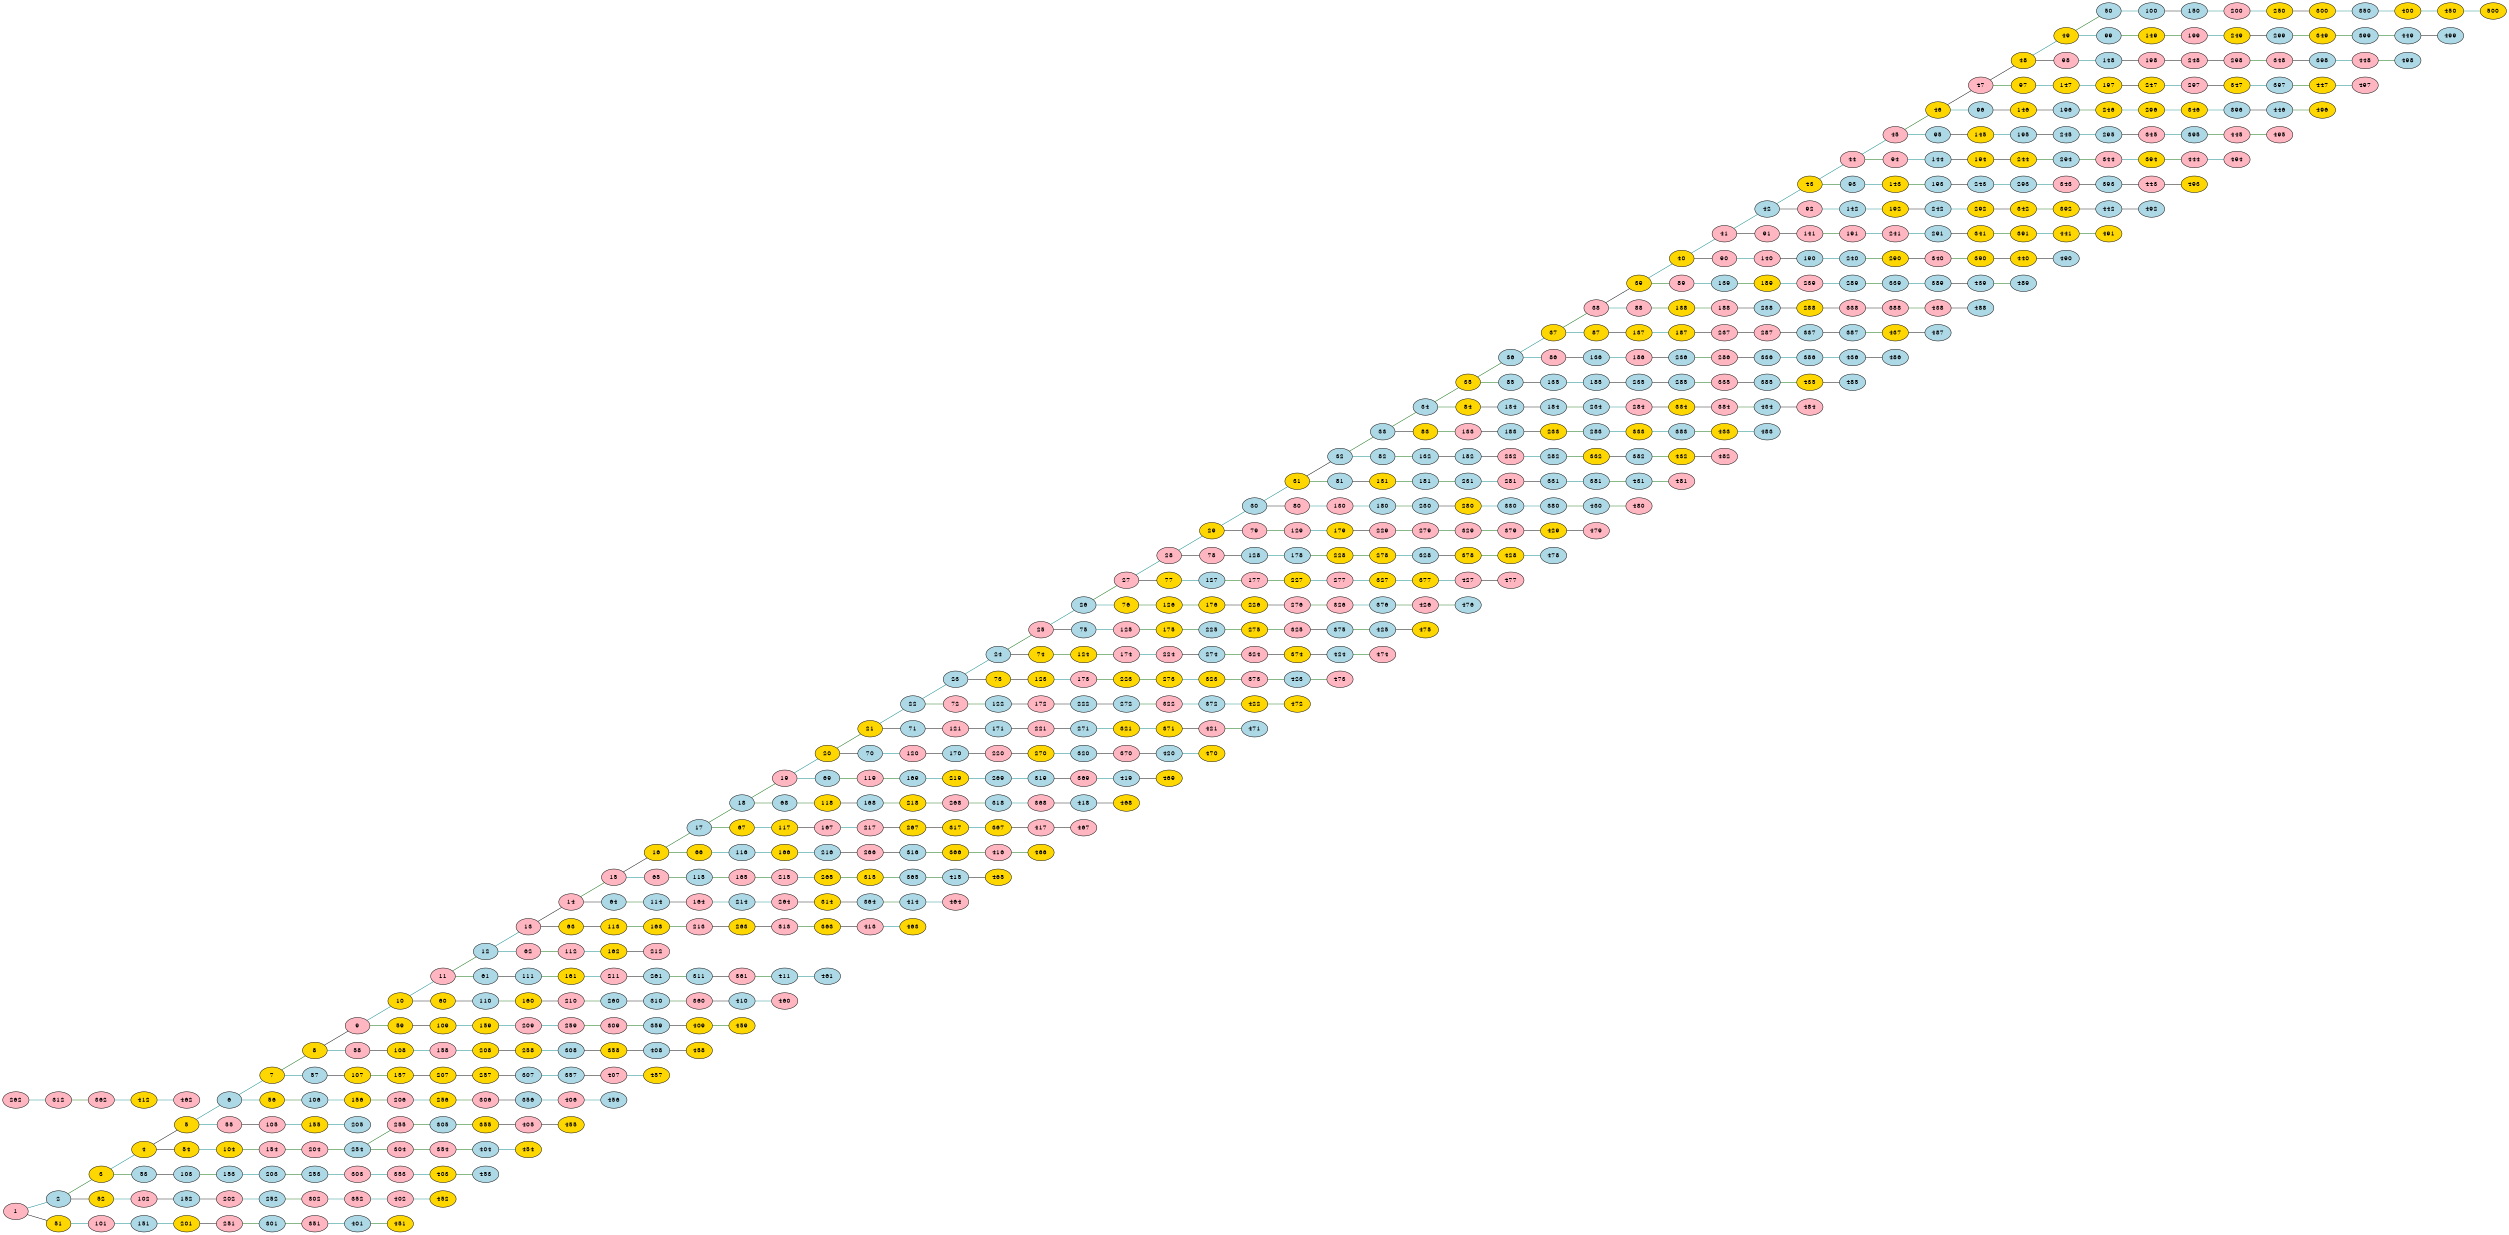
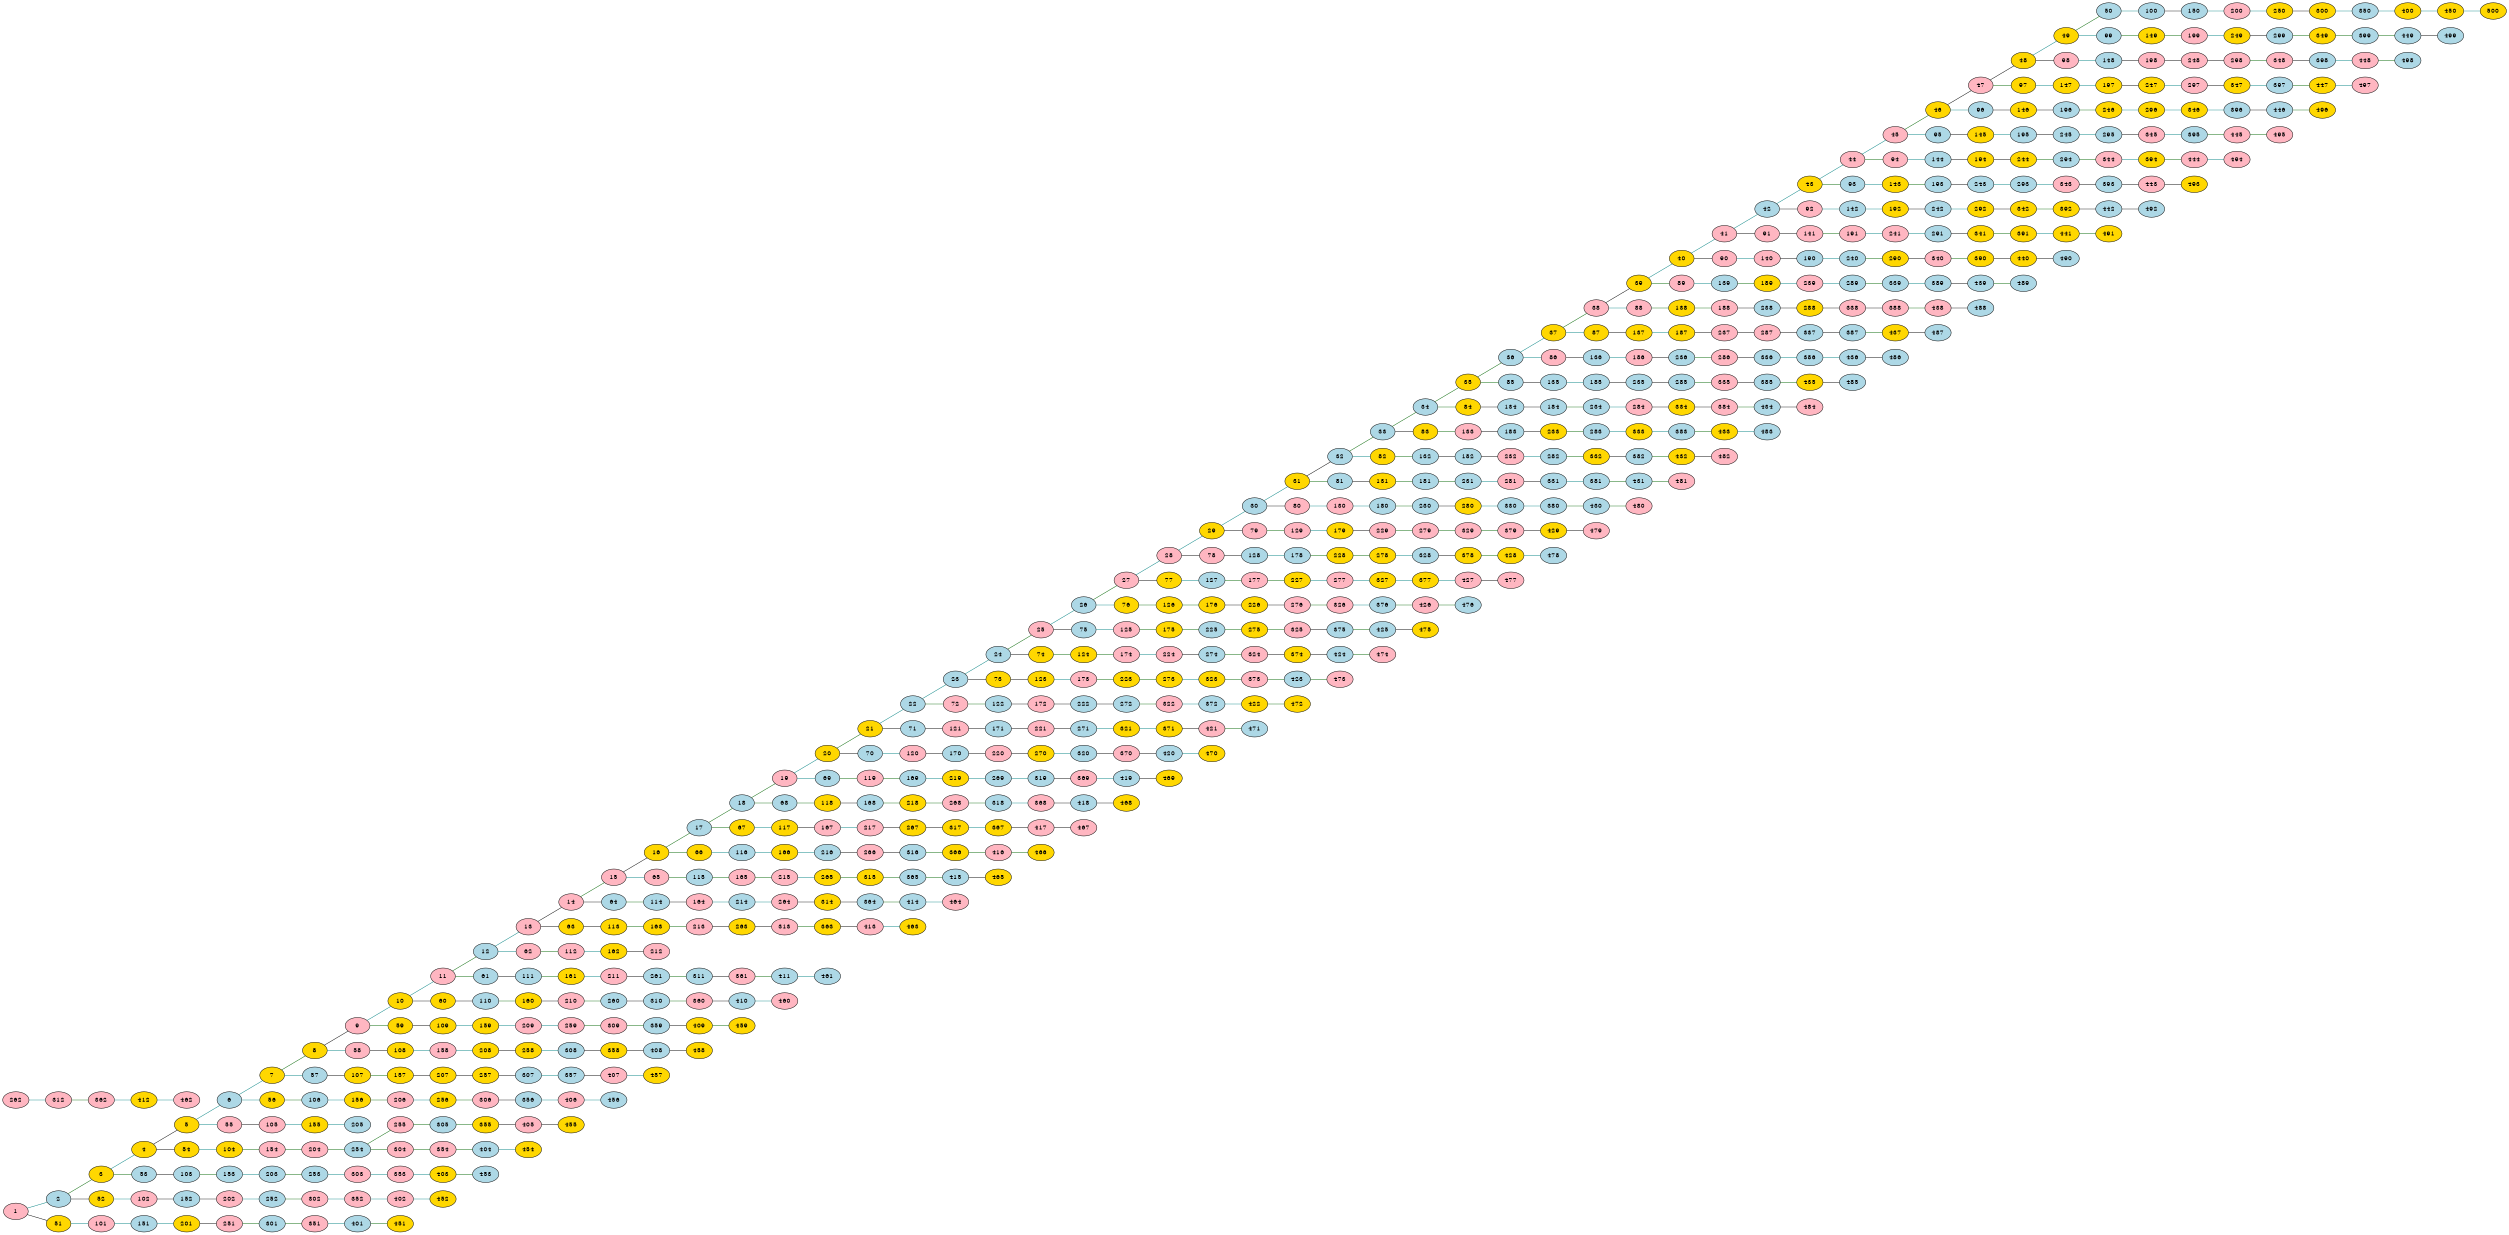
(1383, 456) -> (1383, 456)
